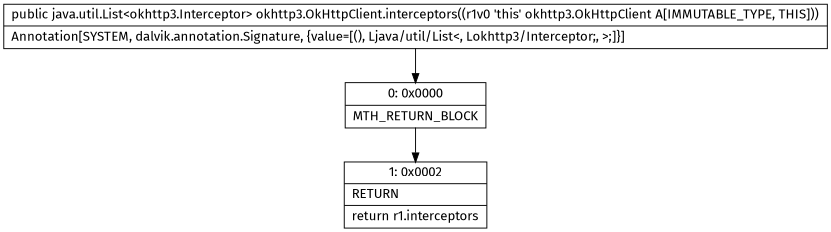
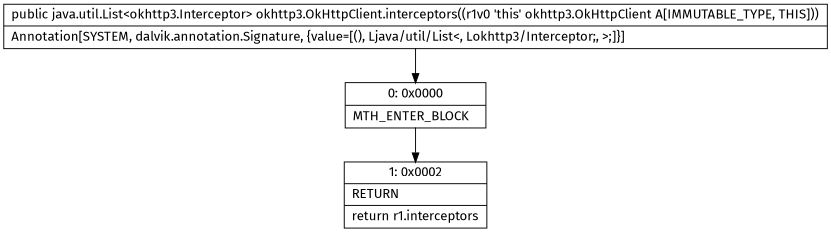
(416, 116) -> (411, 116)
